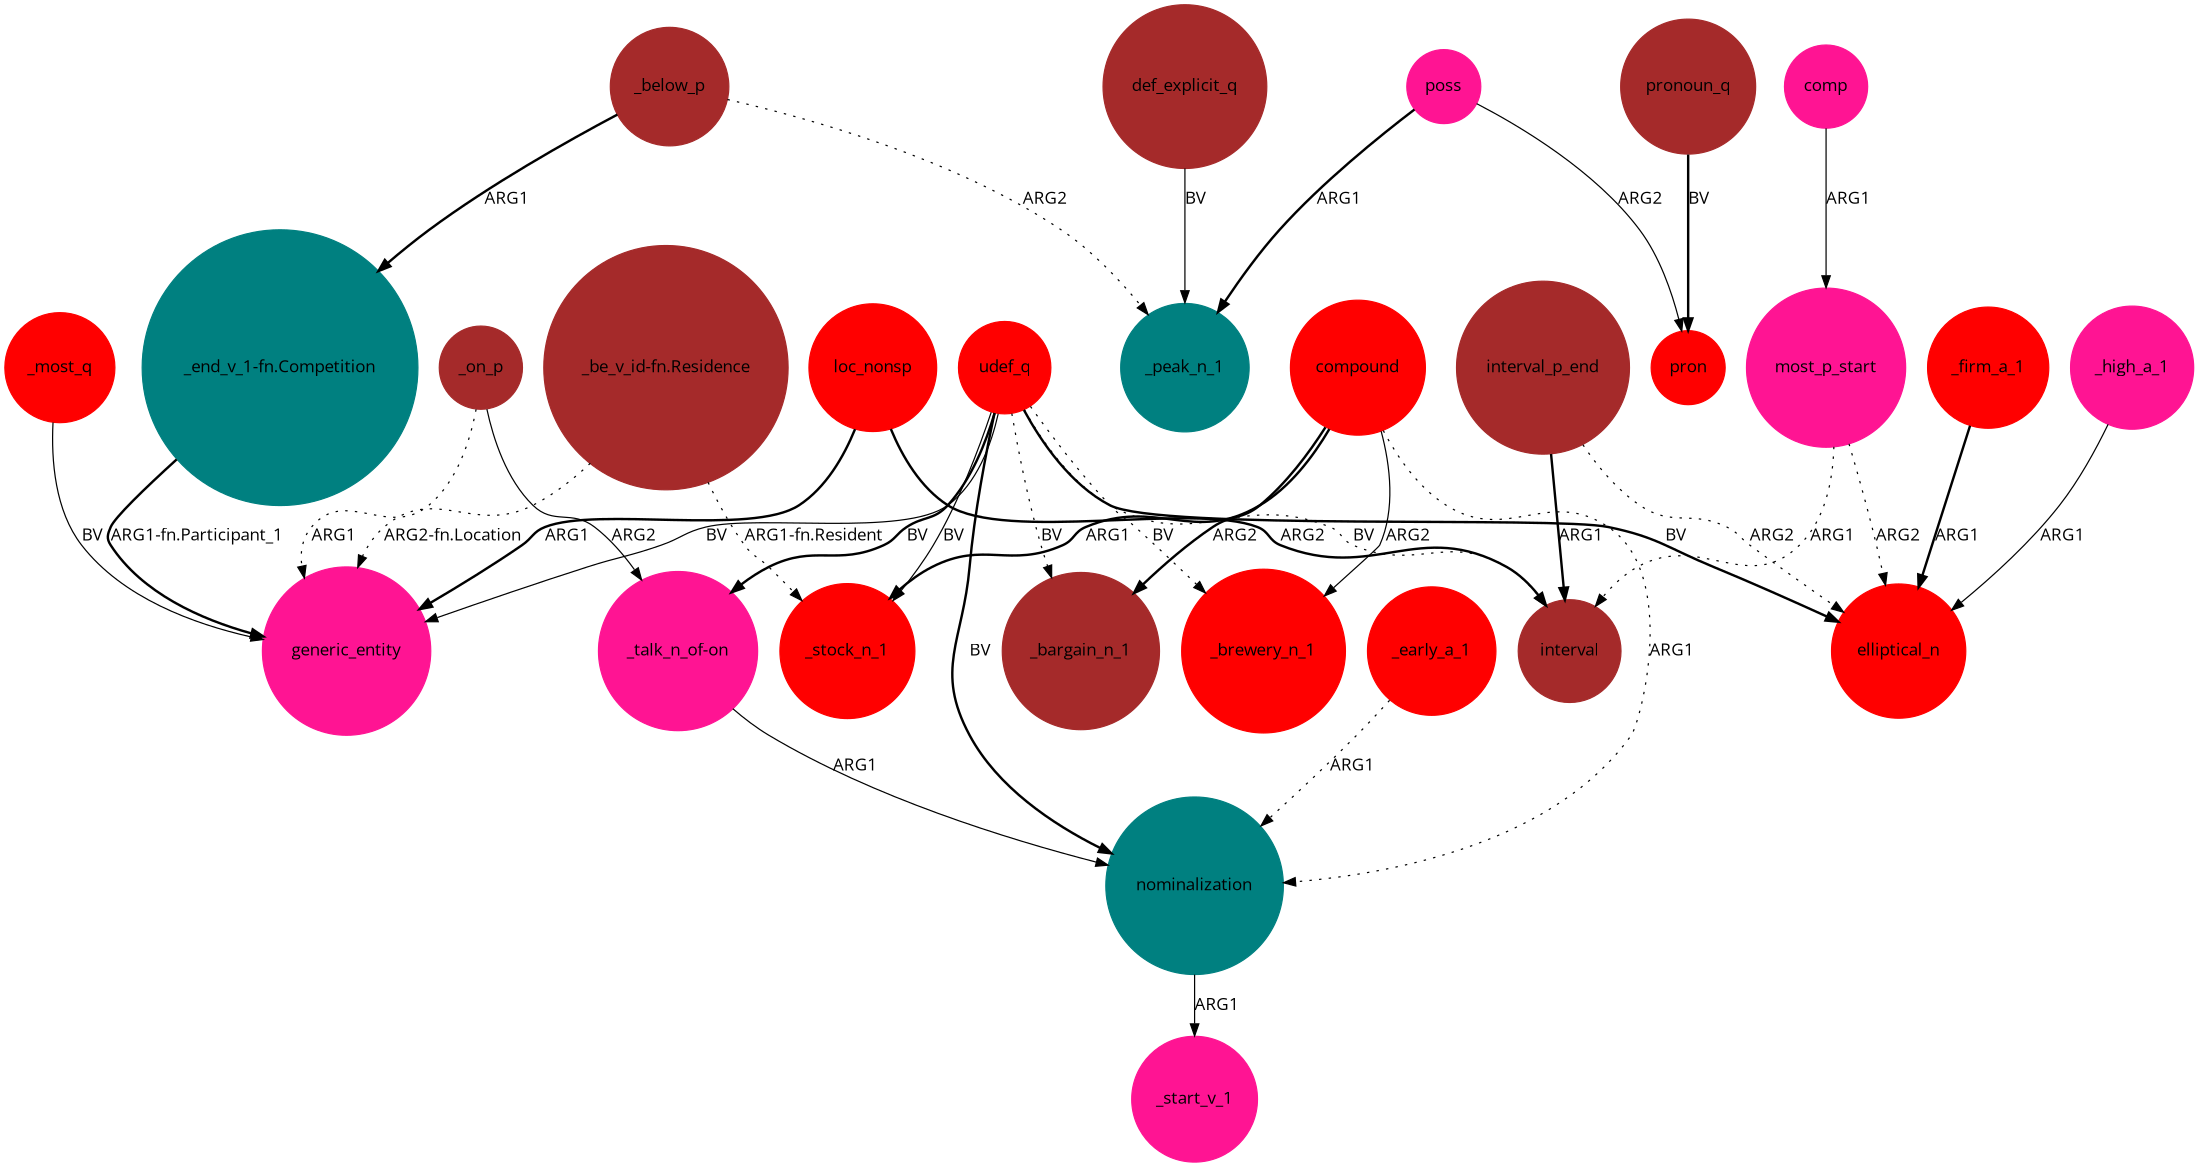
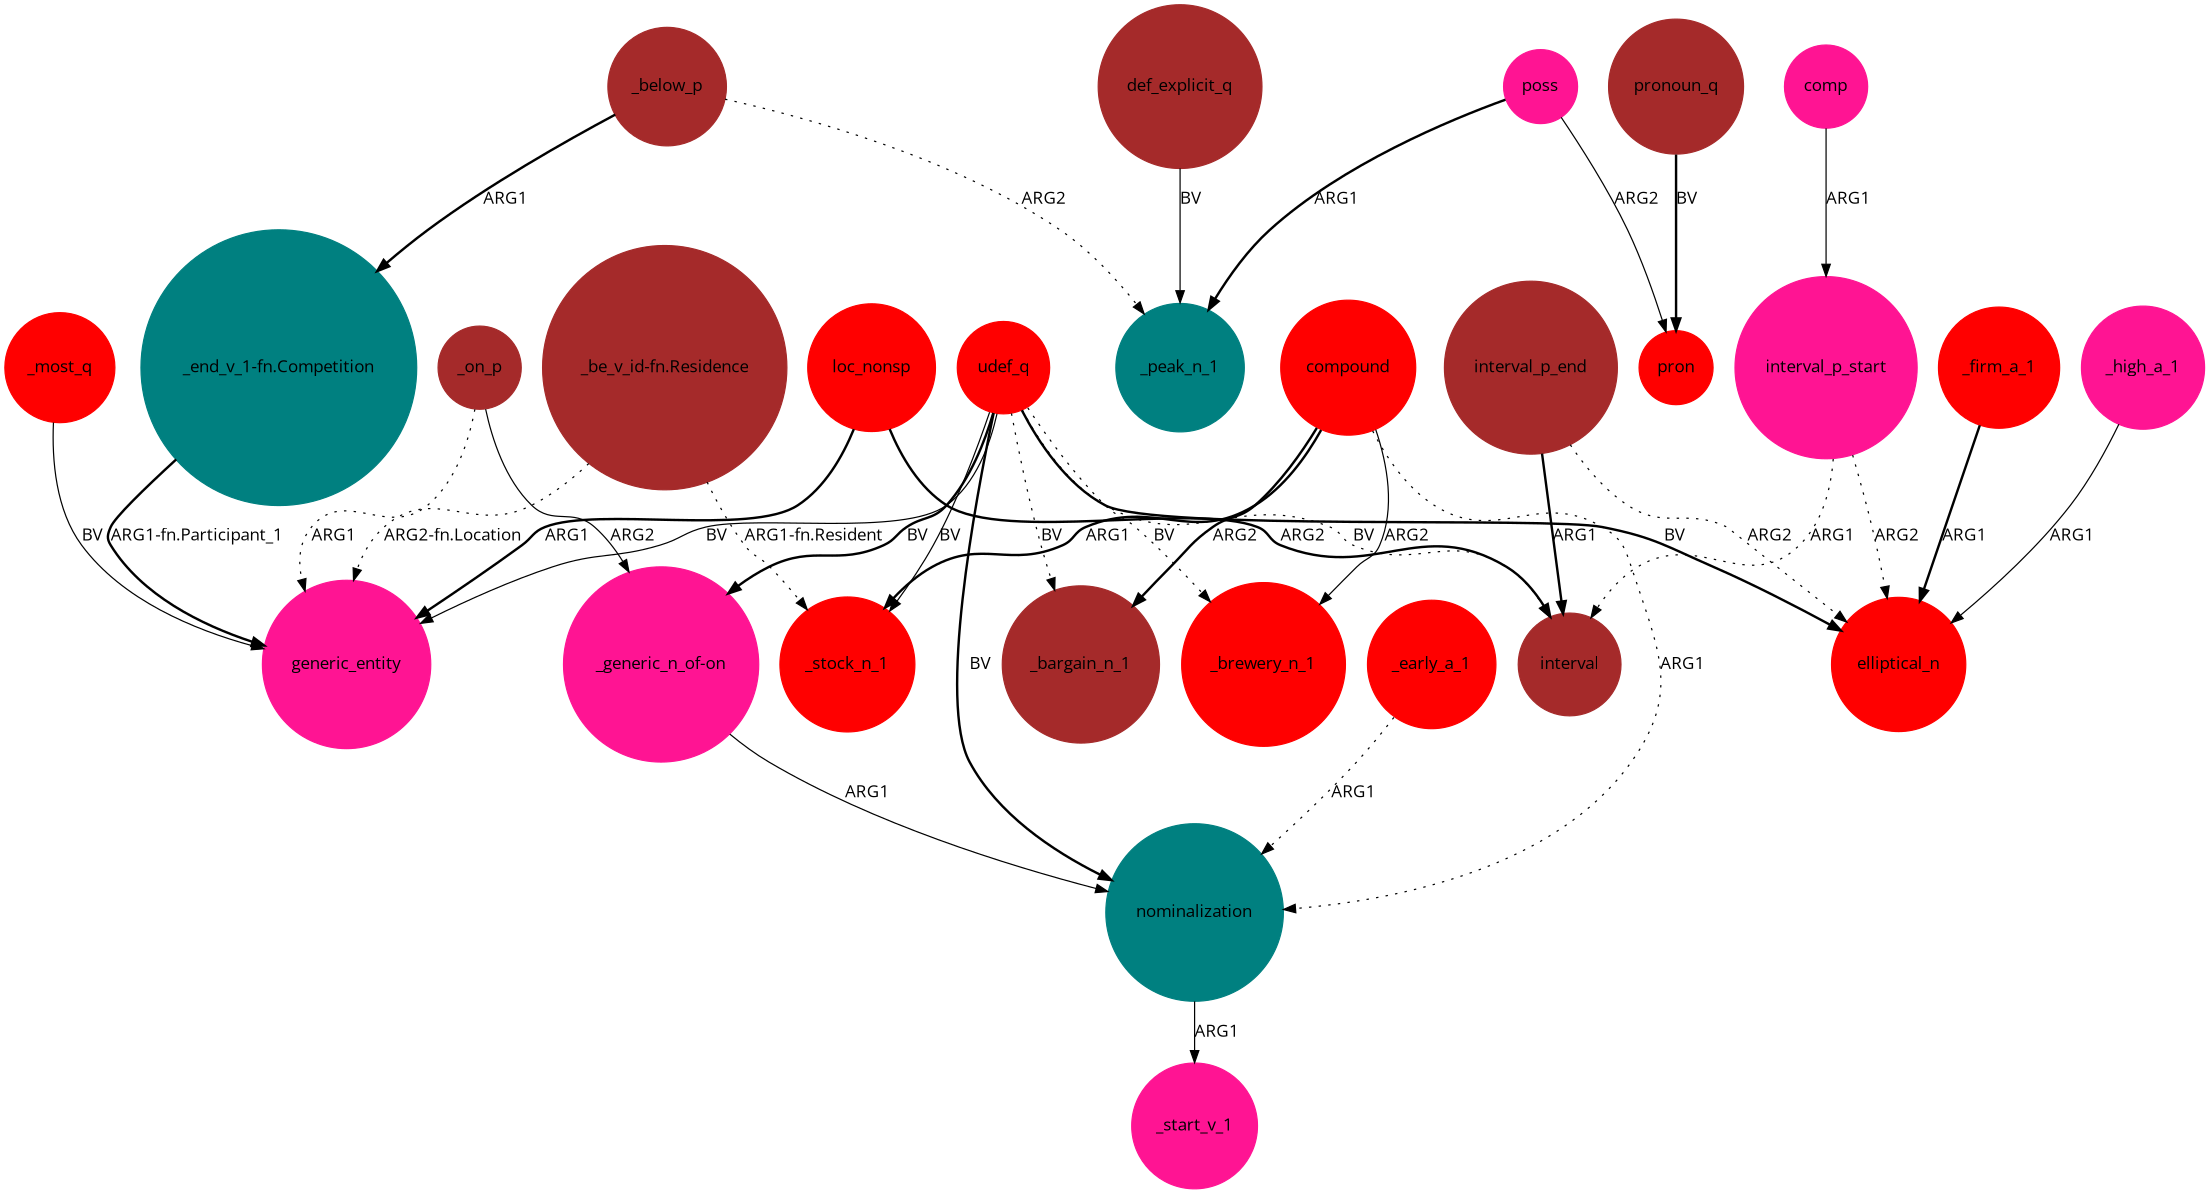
(1826, 368) -> (1826, 368)
(678, 651) -> (661, 664)
